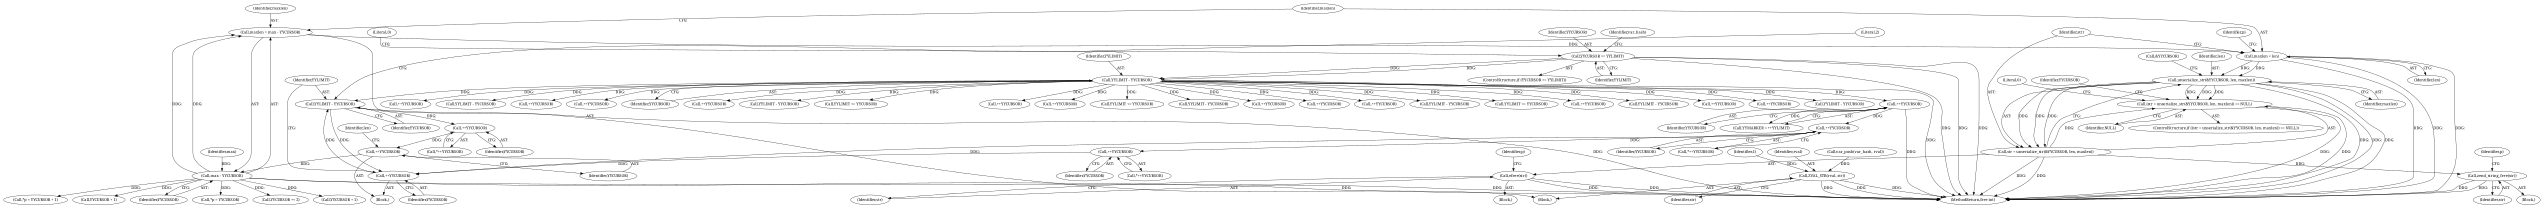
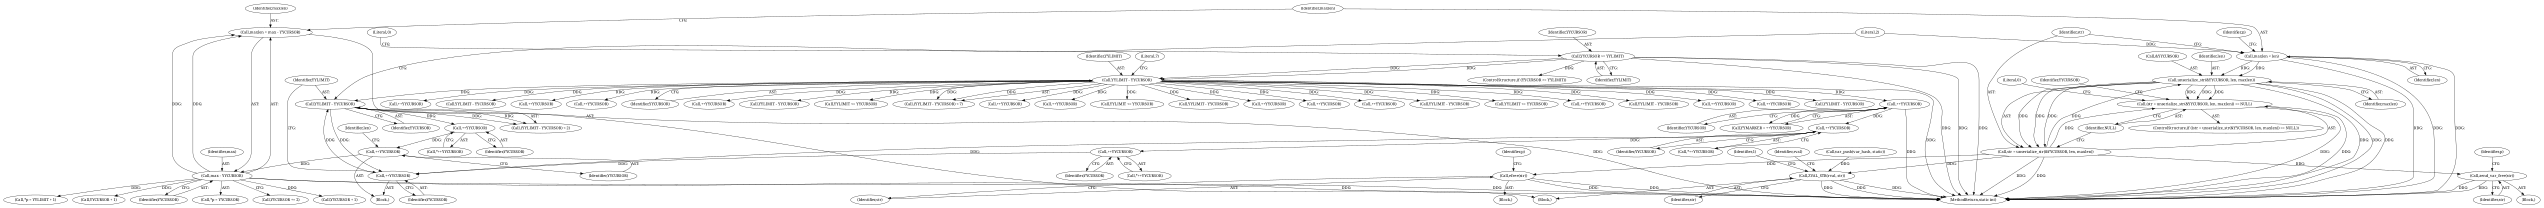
(1628, 32) -> none
(1226, 46) -> (2063, 42)
none -> (1150, 56)
(1570, 68) -> (1570, 68)
(2195, 68) -> (2195, 68)
none -> (934, 104)
(2077, 116) -> (2077, 116)
none -> (541, 128)
(1762, 128) -> (1762, 128)
none -> (2075, 139)
(1856, 152) -> (1856, 152)
(227, 164) -> (227, 164)
(1772, 164) -> (1772, 164)
(1793, 164) -> (1793, 164)
(1812, 164) -> (1812, 164)
none -> (1930, 164)
(2492, 176) -> (2492, 176)
(227, 188) -> (227, 188)
(260, 188) -> (260, 188)
(36, 200) -> (36, 200)
(1973, 200) -> (1973, 200)
